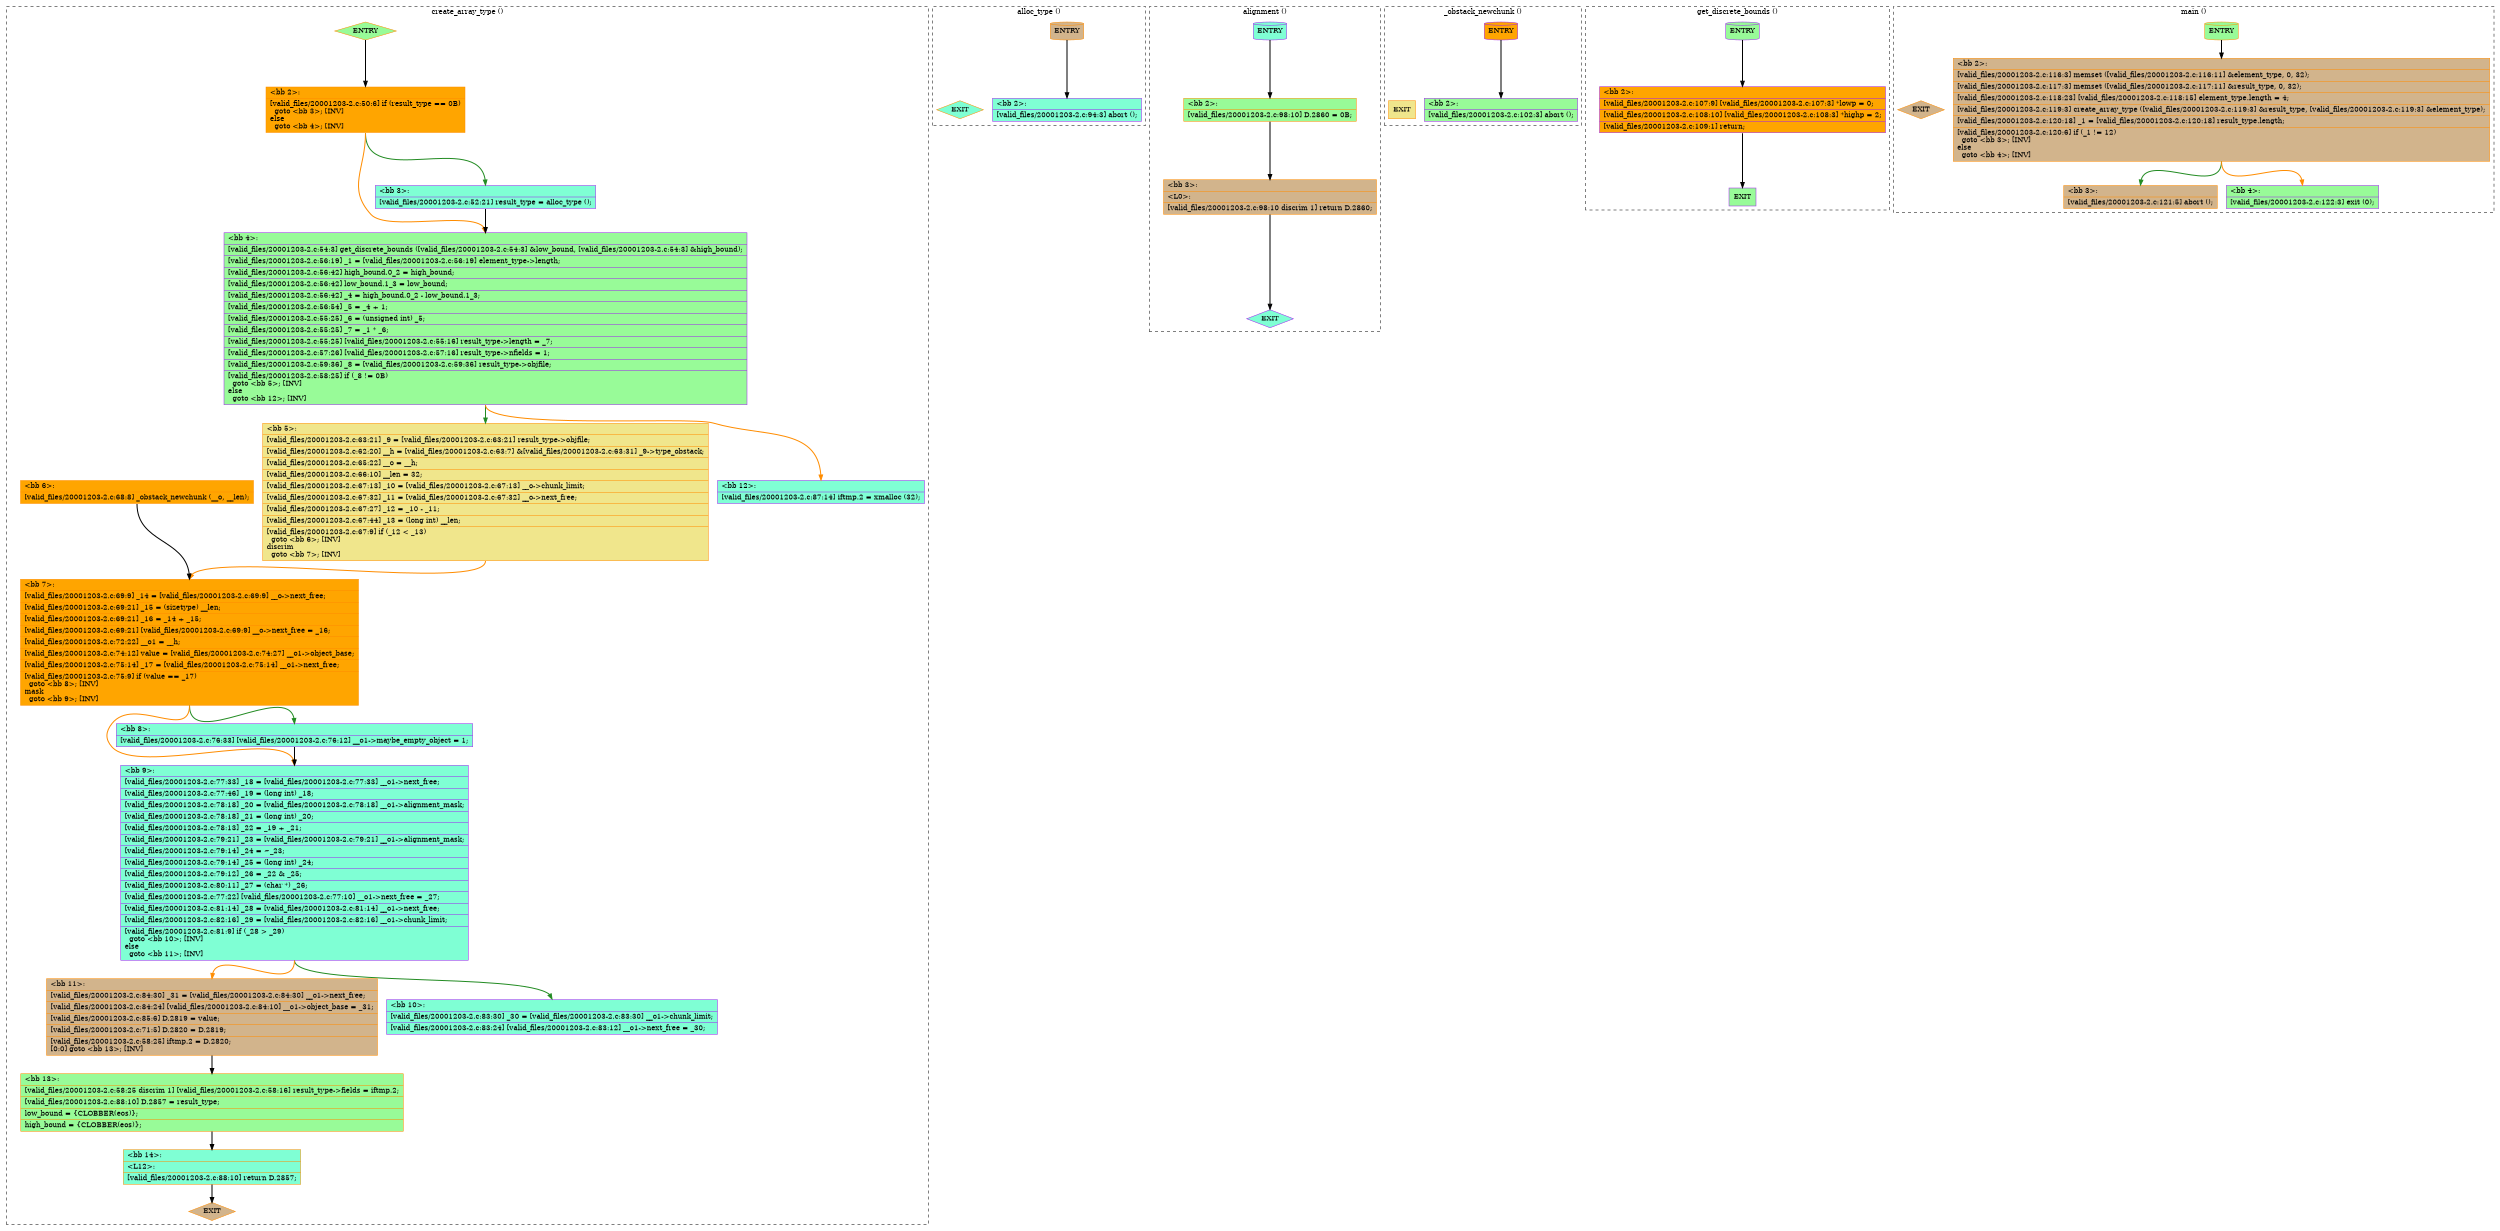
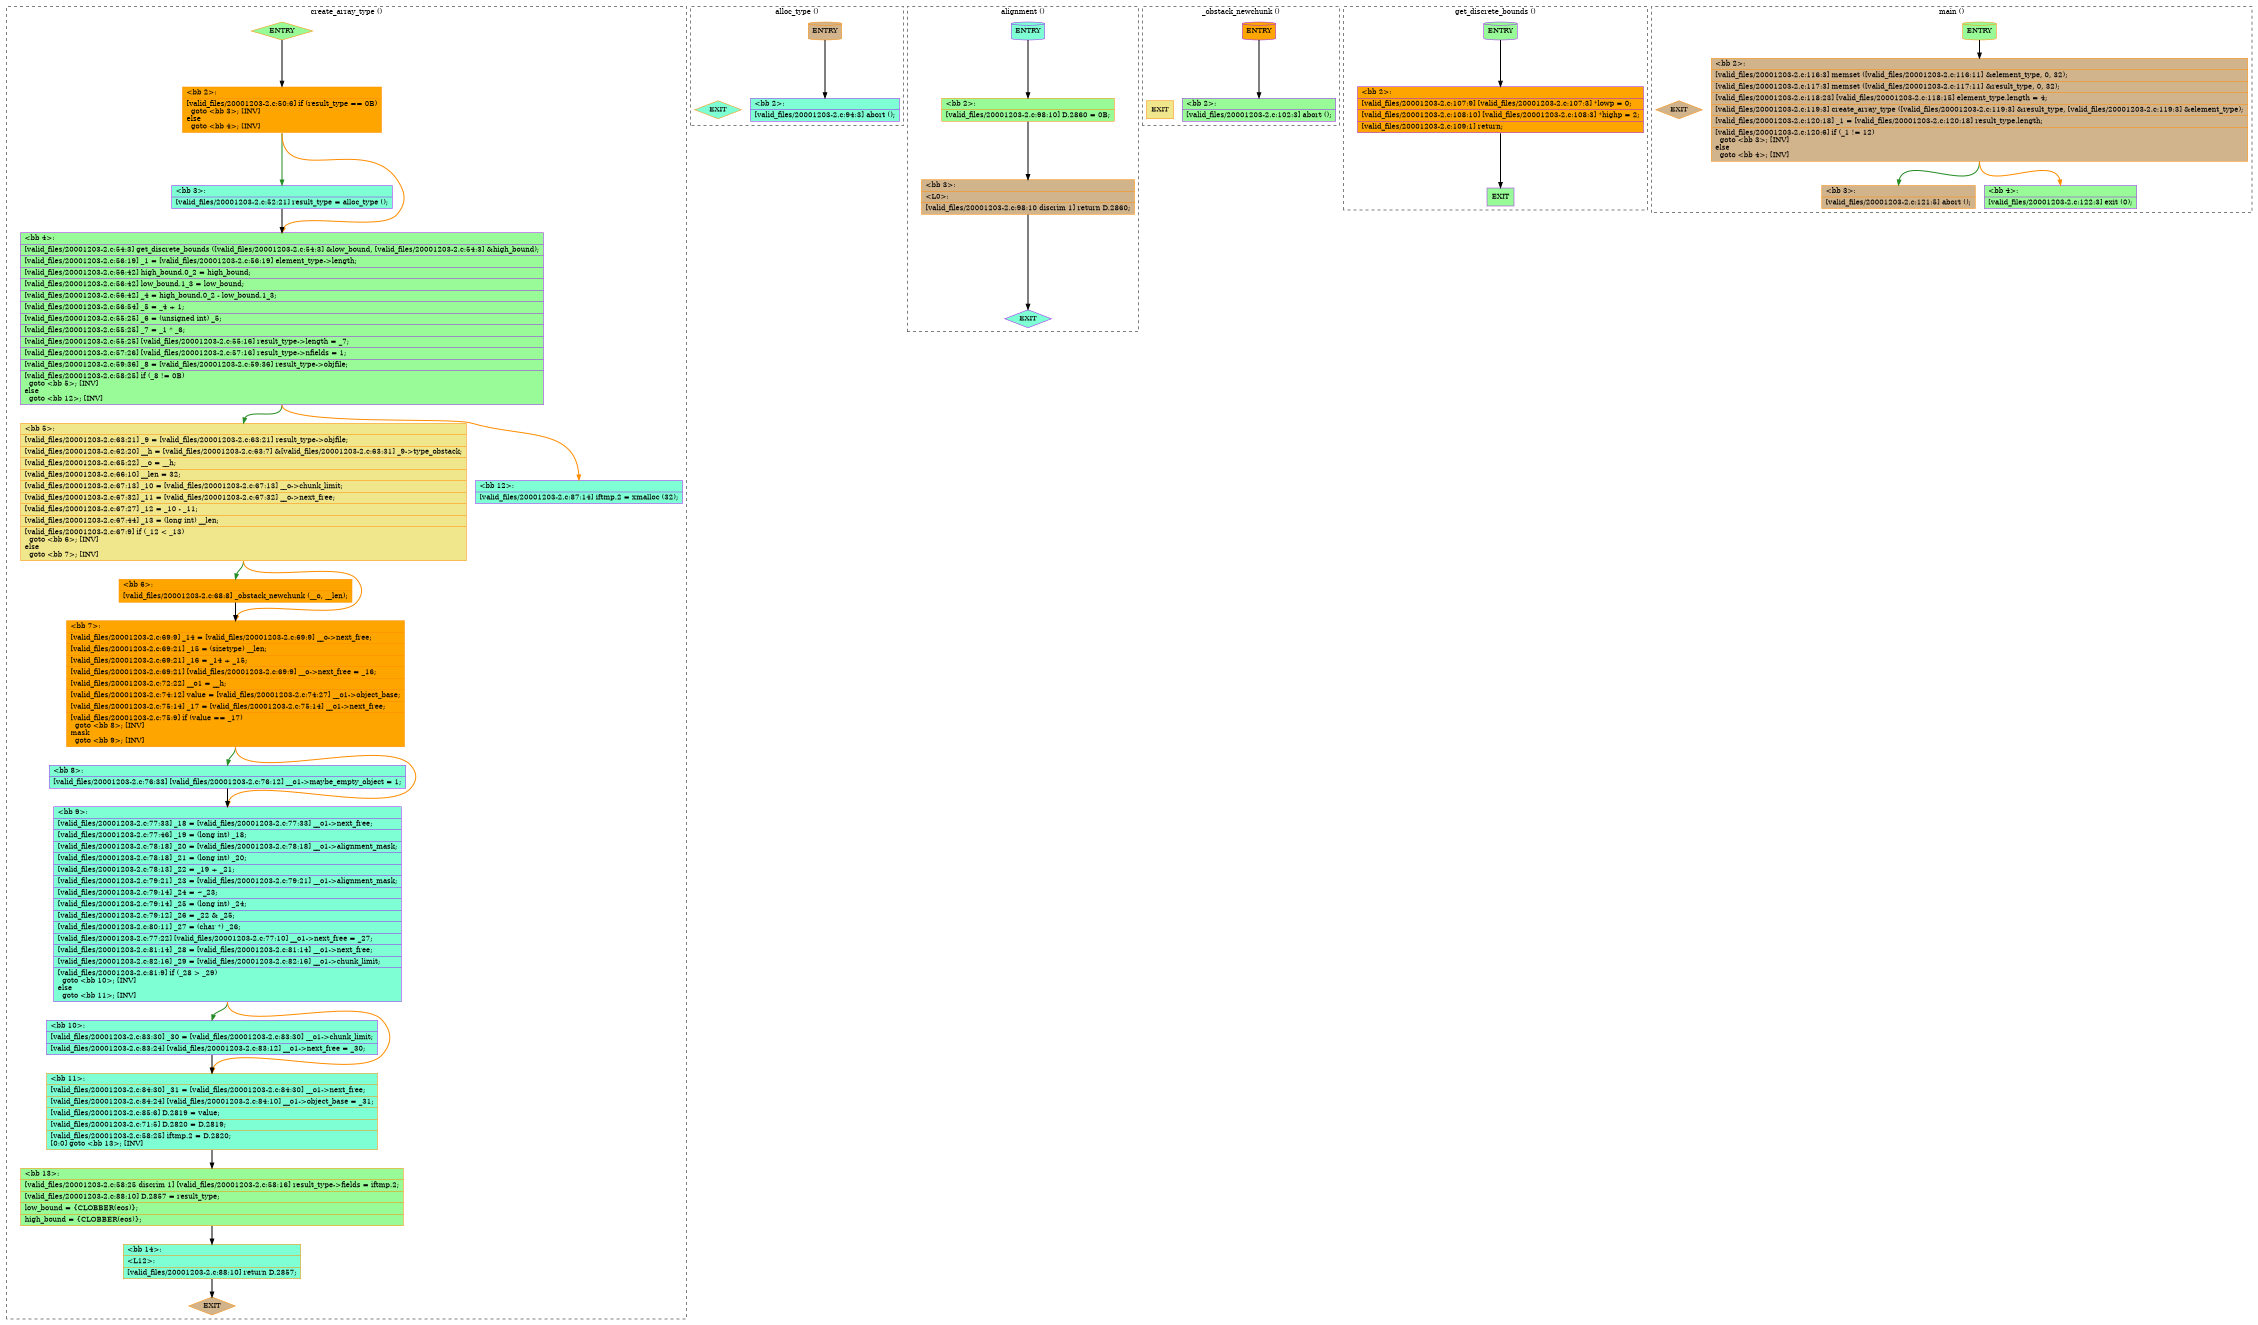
(280, 547) -> (32, 547)
none -> (241, 568)
(212, 1017) -> (212, 1112)
none -> (212, 1061)
